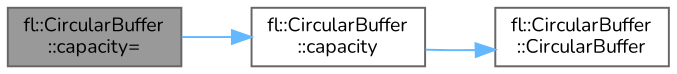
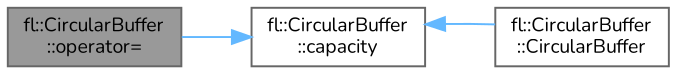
(95, 37) -> (95, 37)
(450, 50) -> (470, 24)
